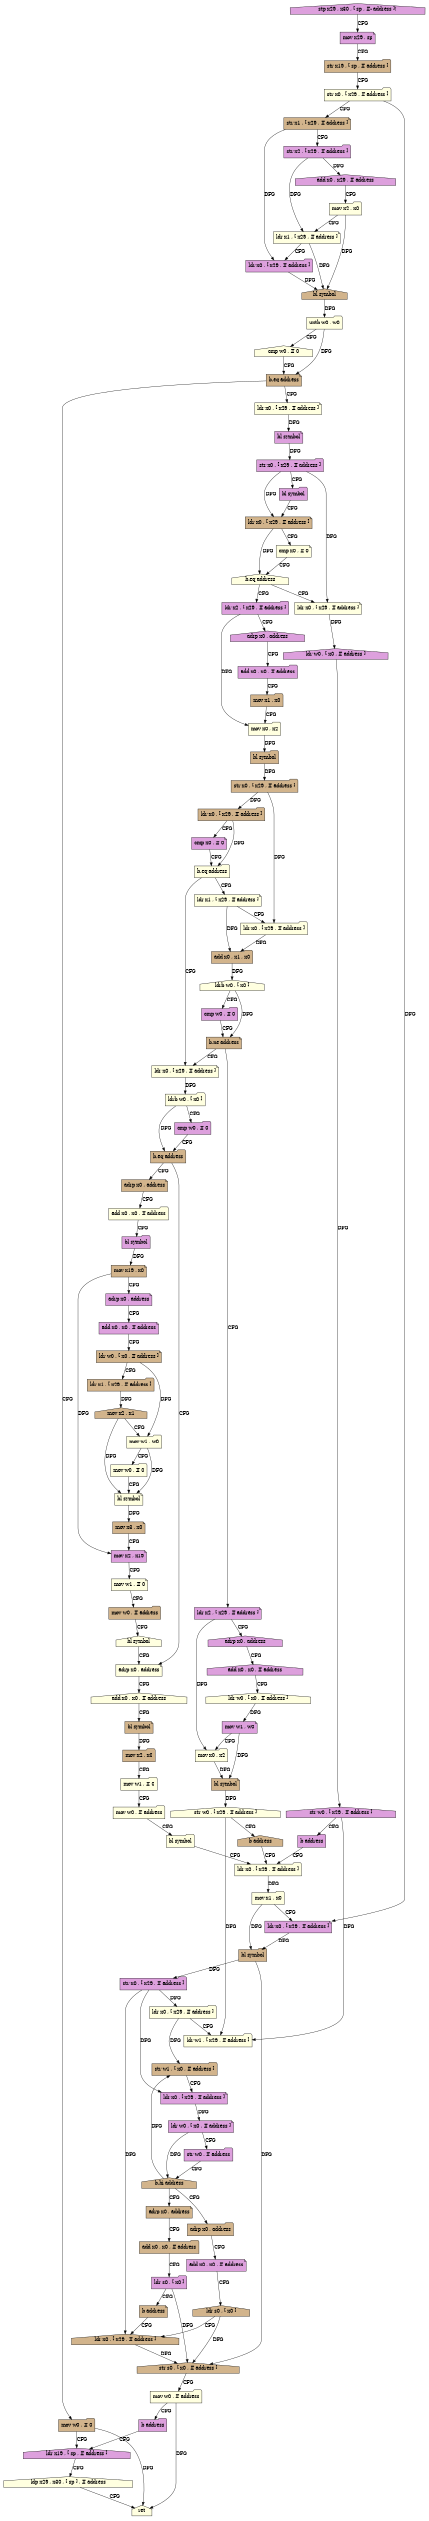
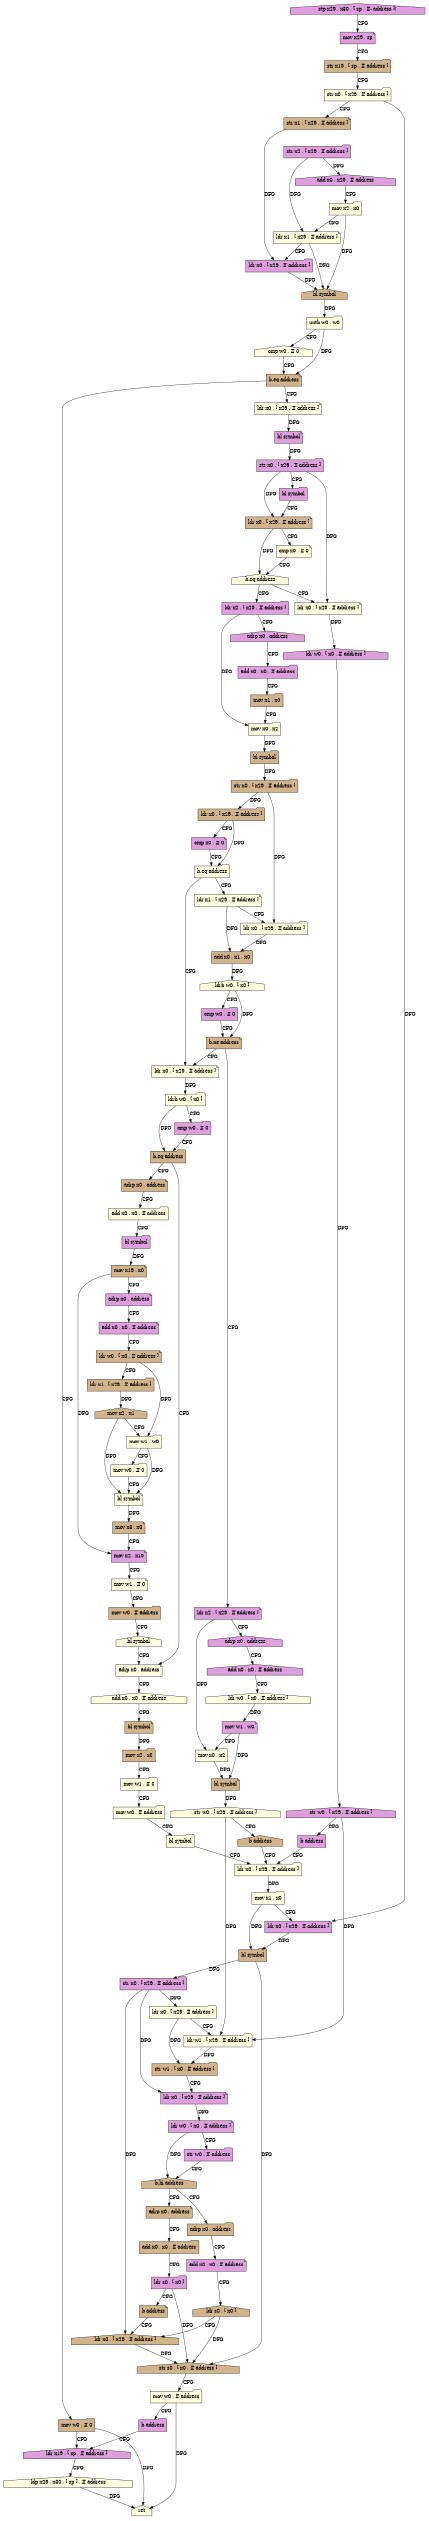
(317, 136) -> none
(151, 2126) -> (203, 2054)
(115, 2497) -> (115, 2497)
